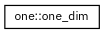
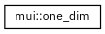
(52, 17) -> (53, 17)
